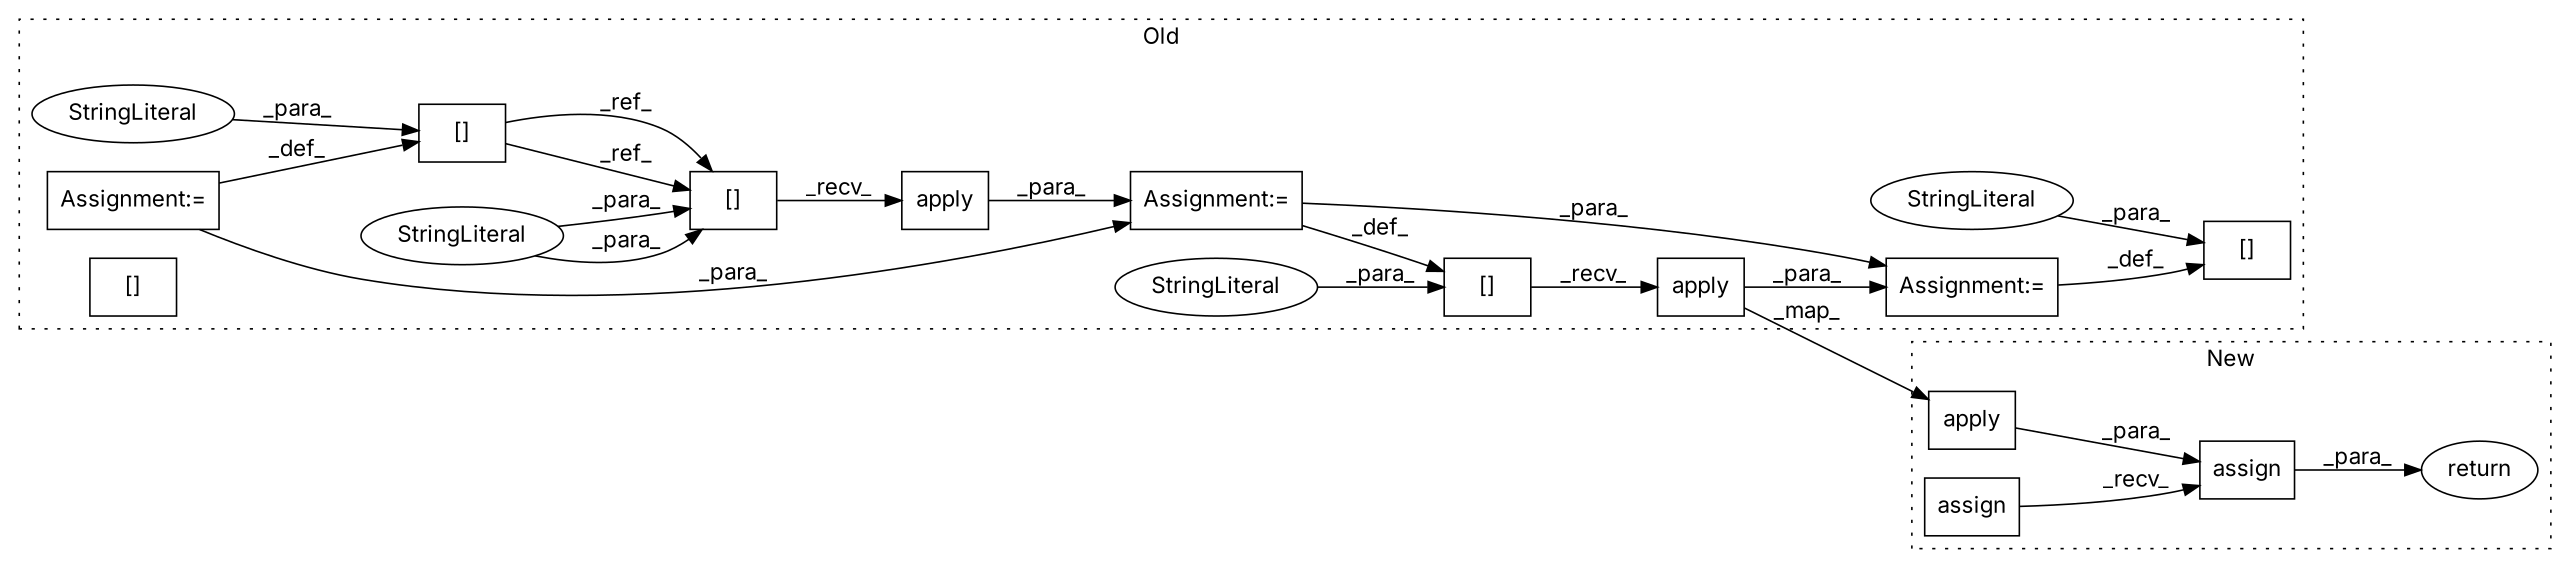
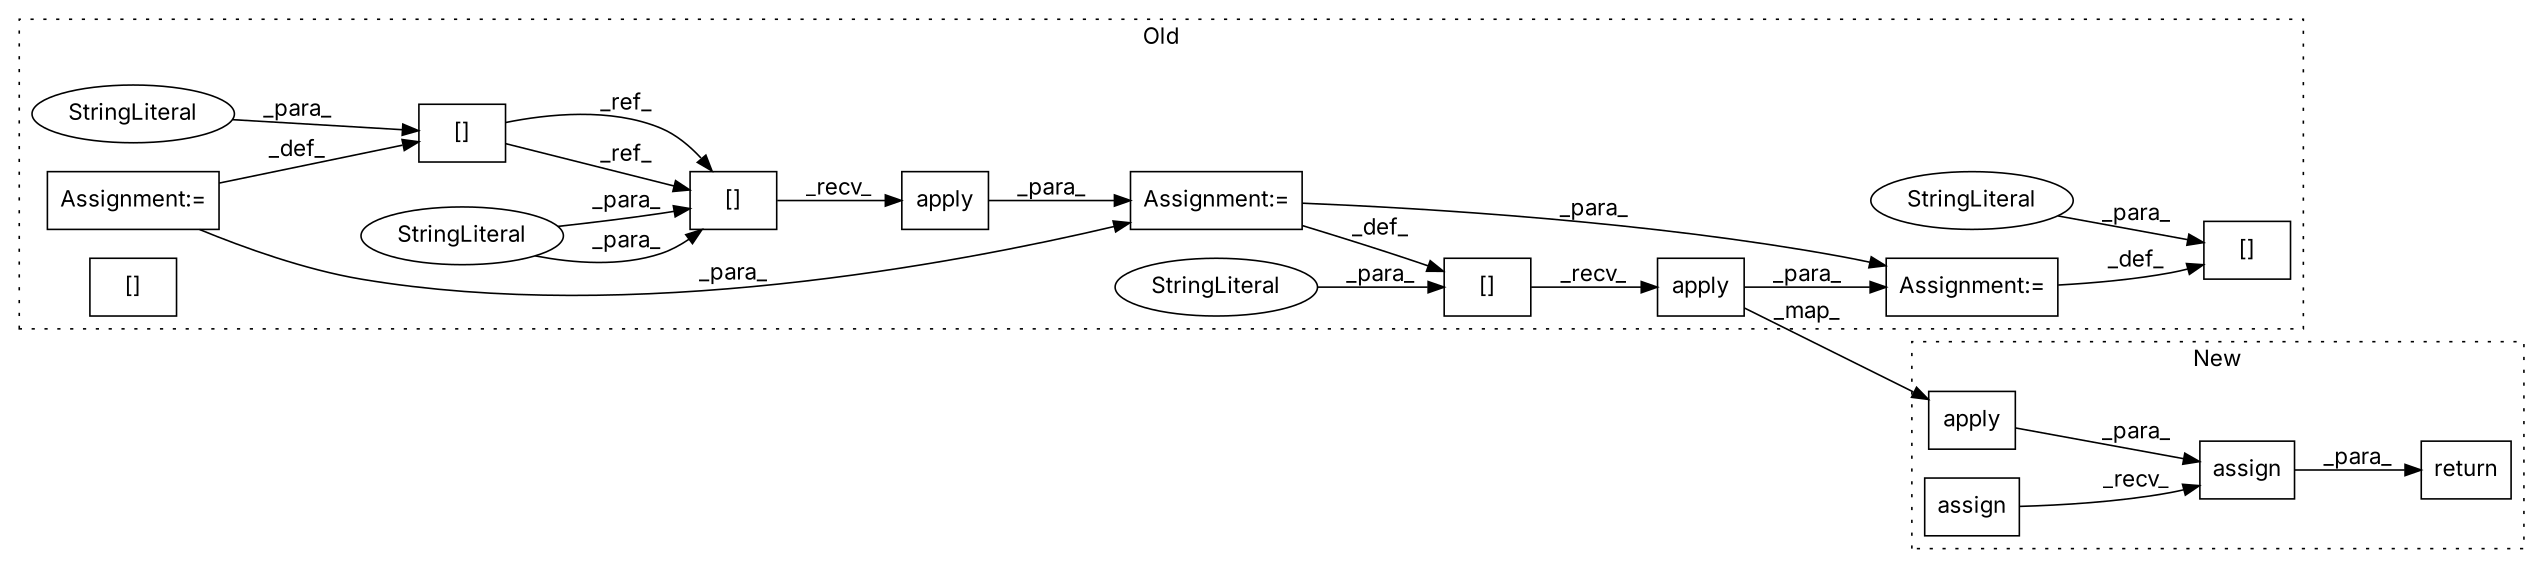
(2480, 470) -> (2466, 470)
